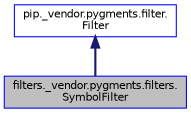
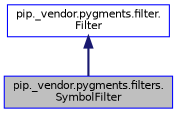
(95, 92) -> (88, 92)
